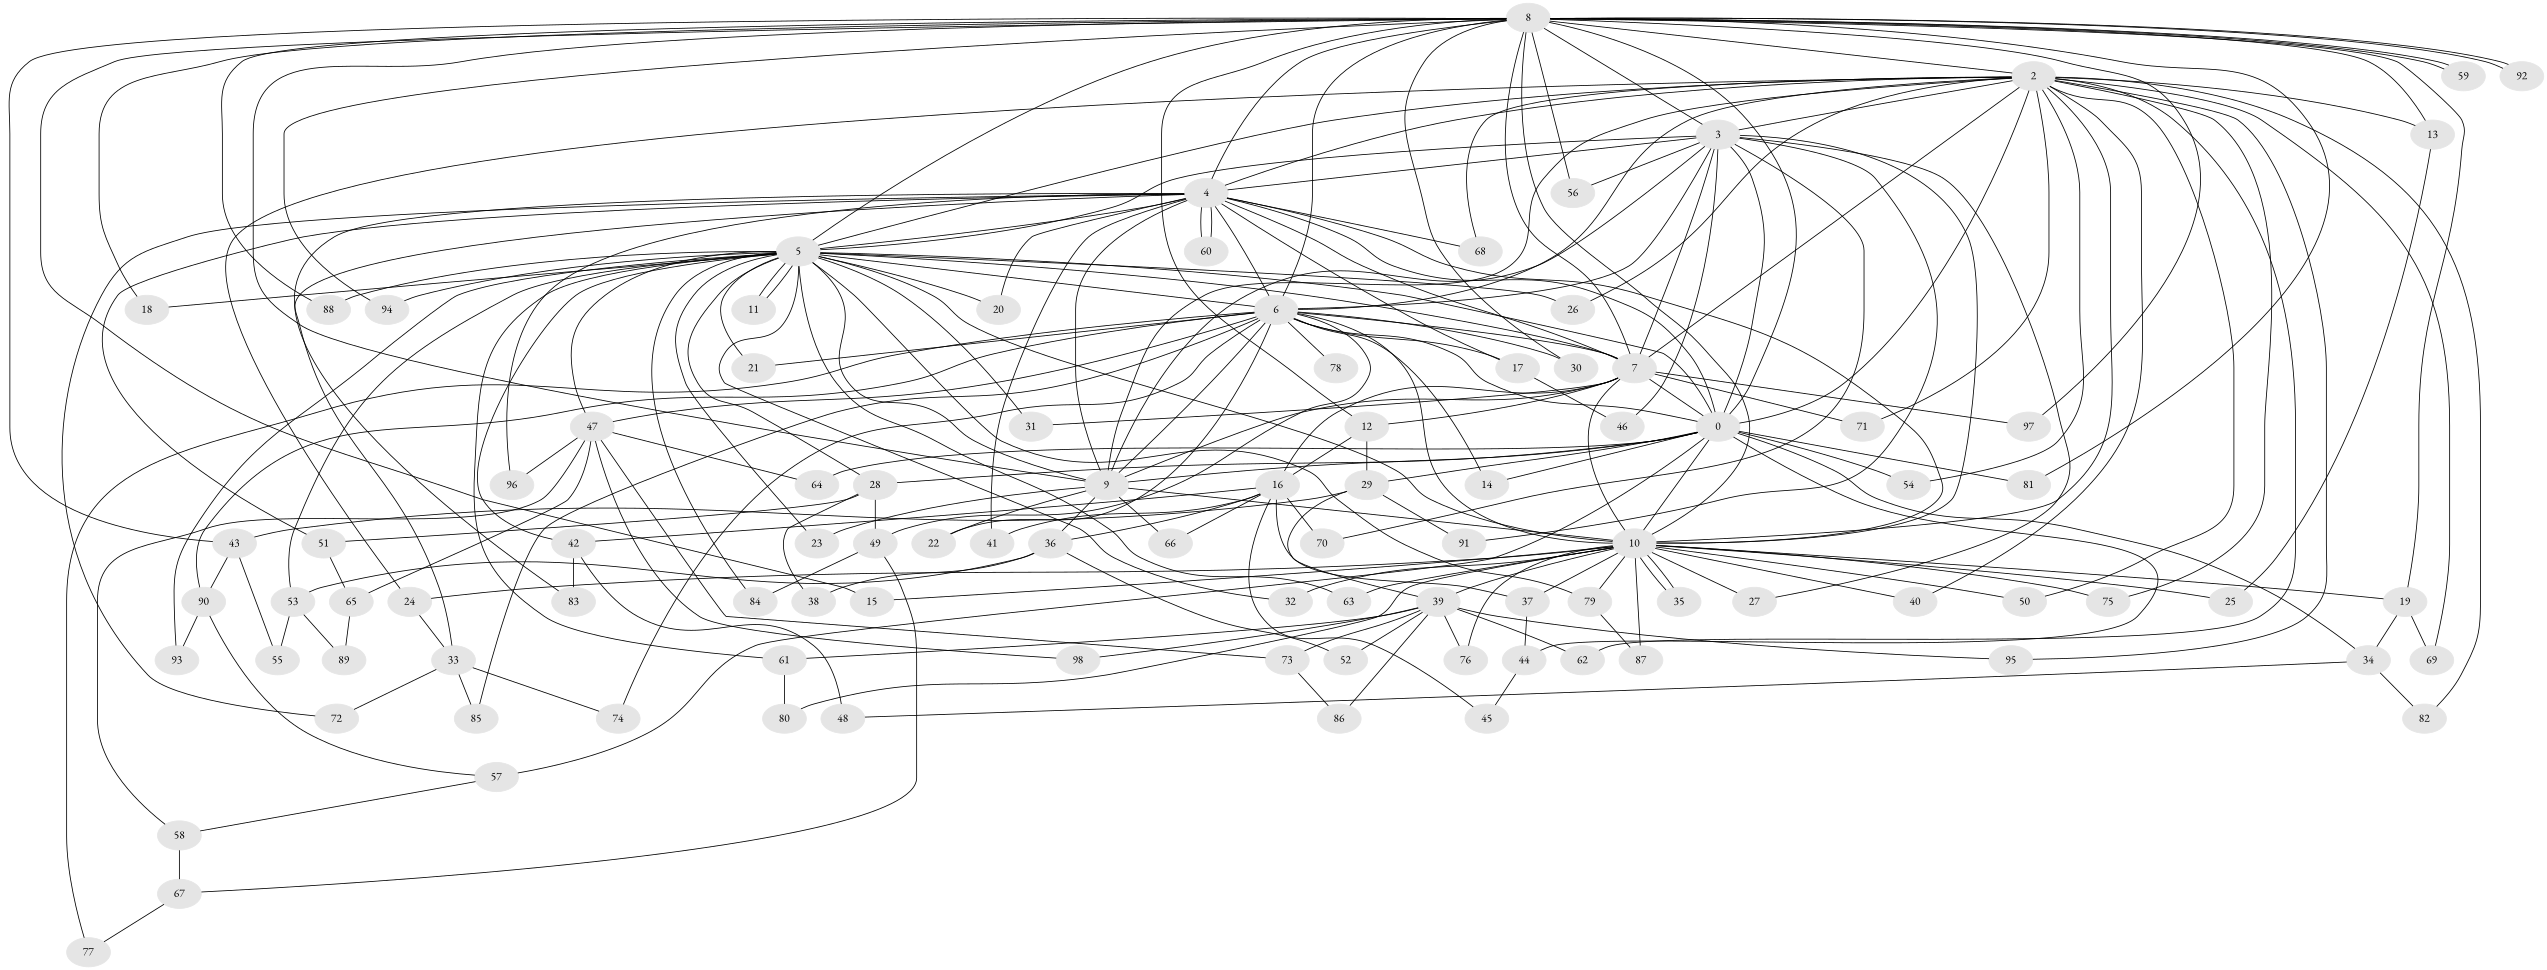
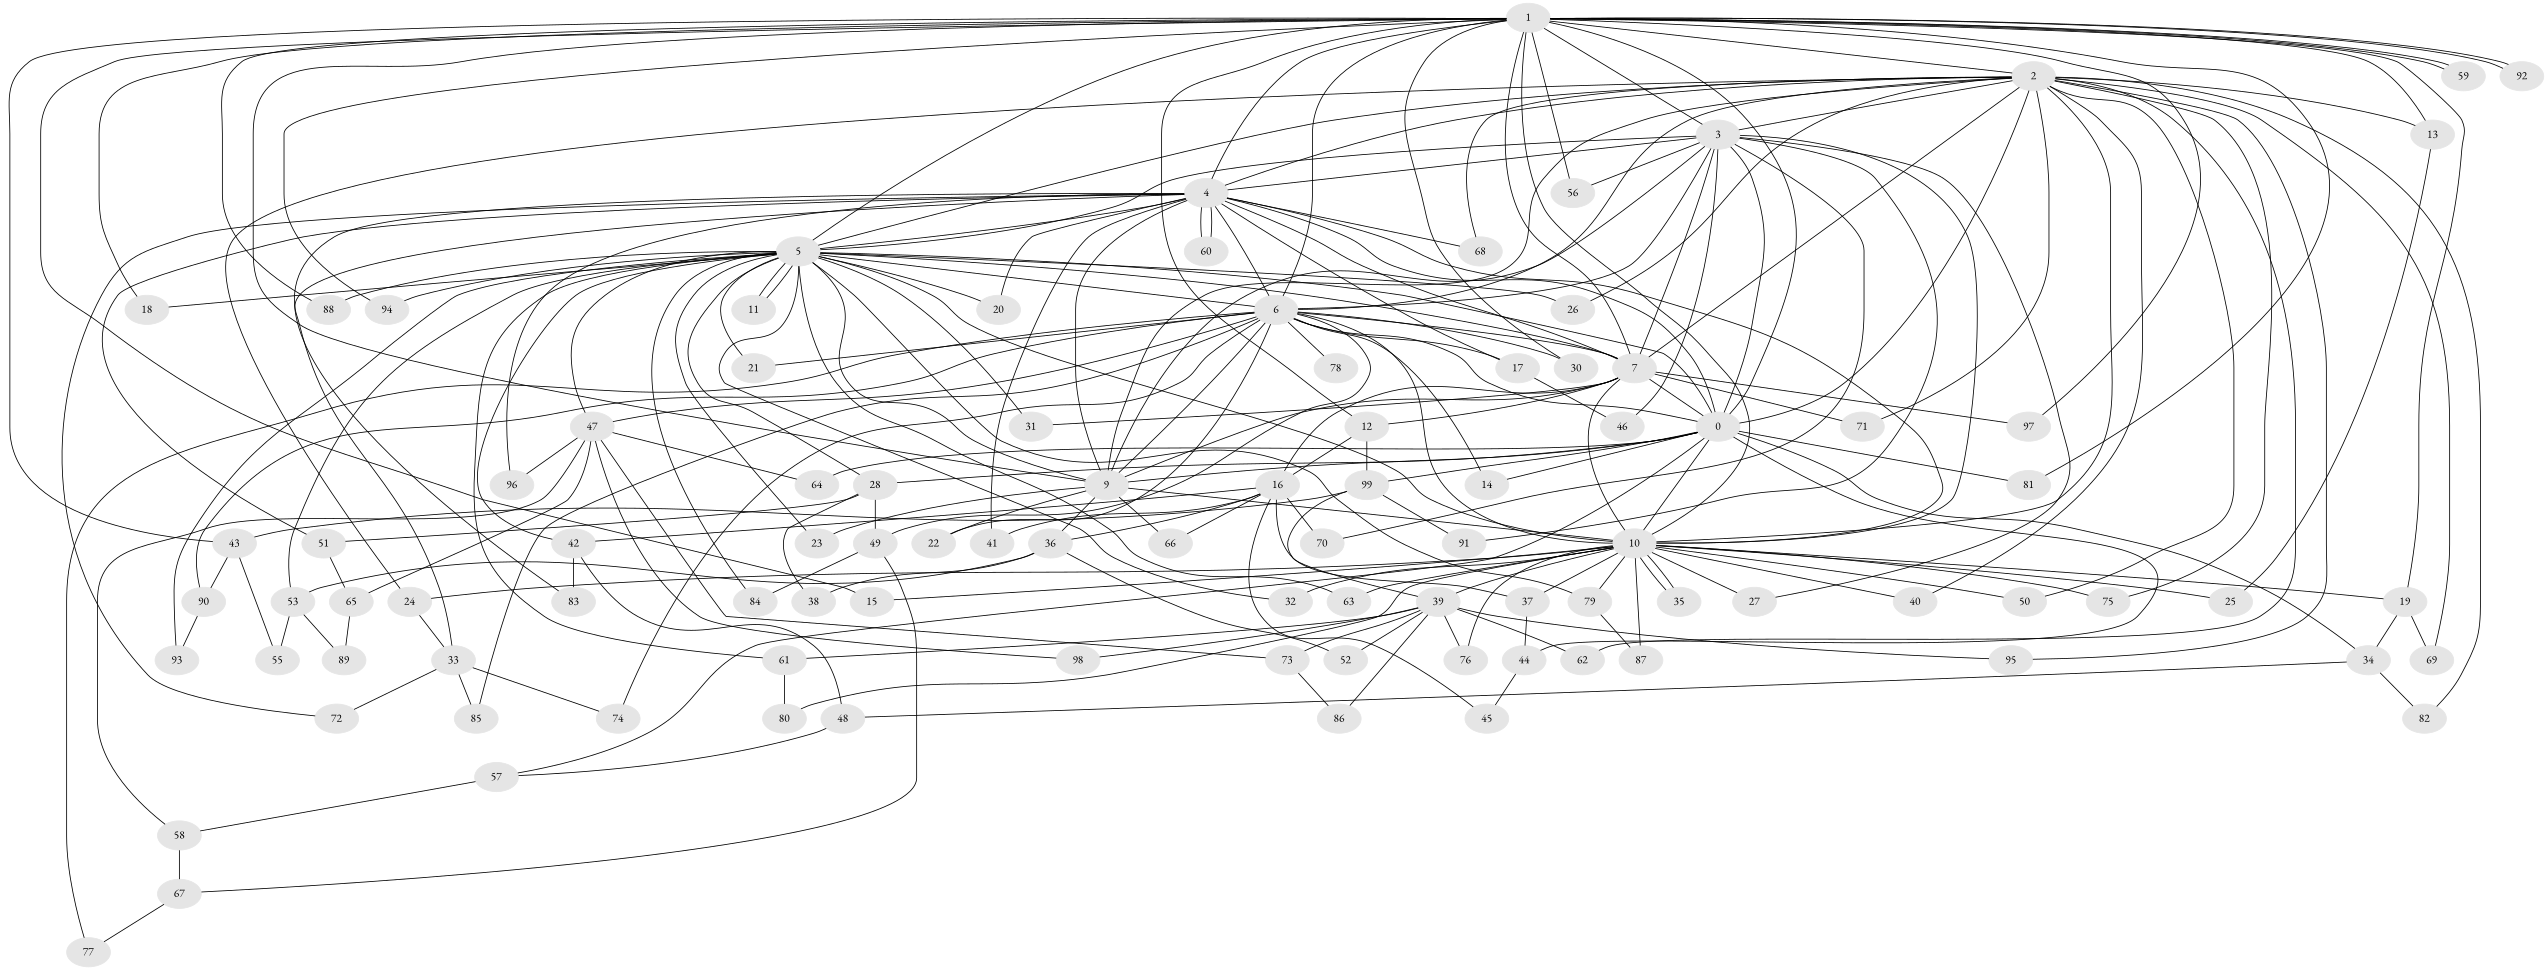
(1528, 18) -> (1528, 18)
(1367, 485) -> (1367, 485)
(1909, 485) -> none
(316, 737) -> (674, 762)
